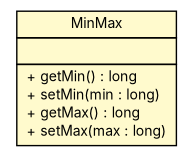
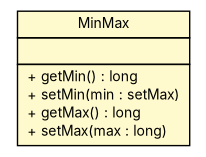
(94, 95) -> (104, 95)
